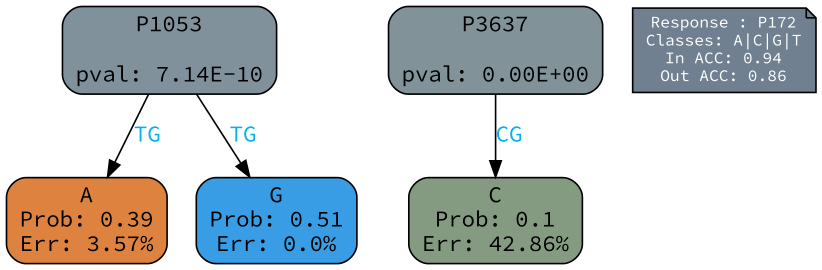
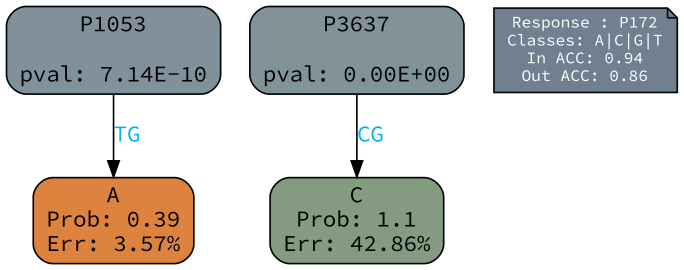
(277, 221) -> none
(496, 221) -> (357, 221)
